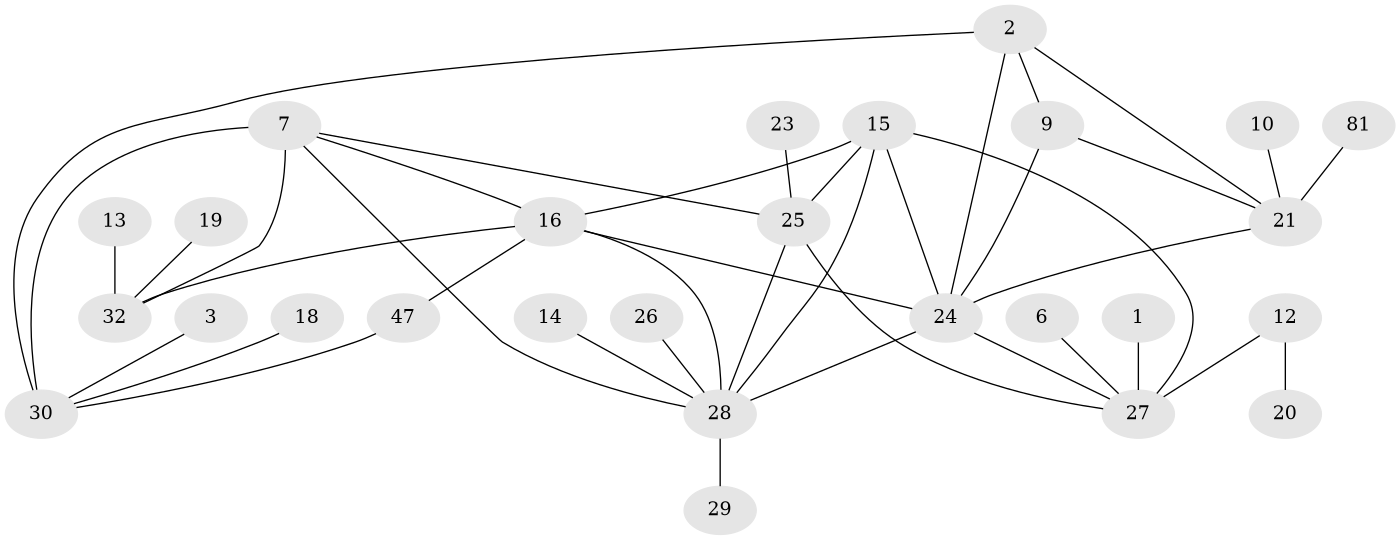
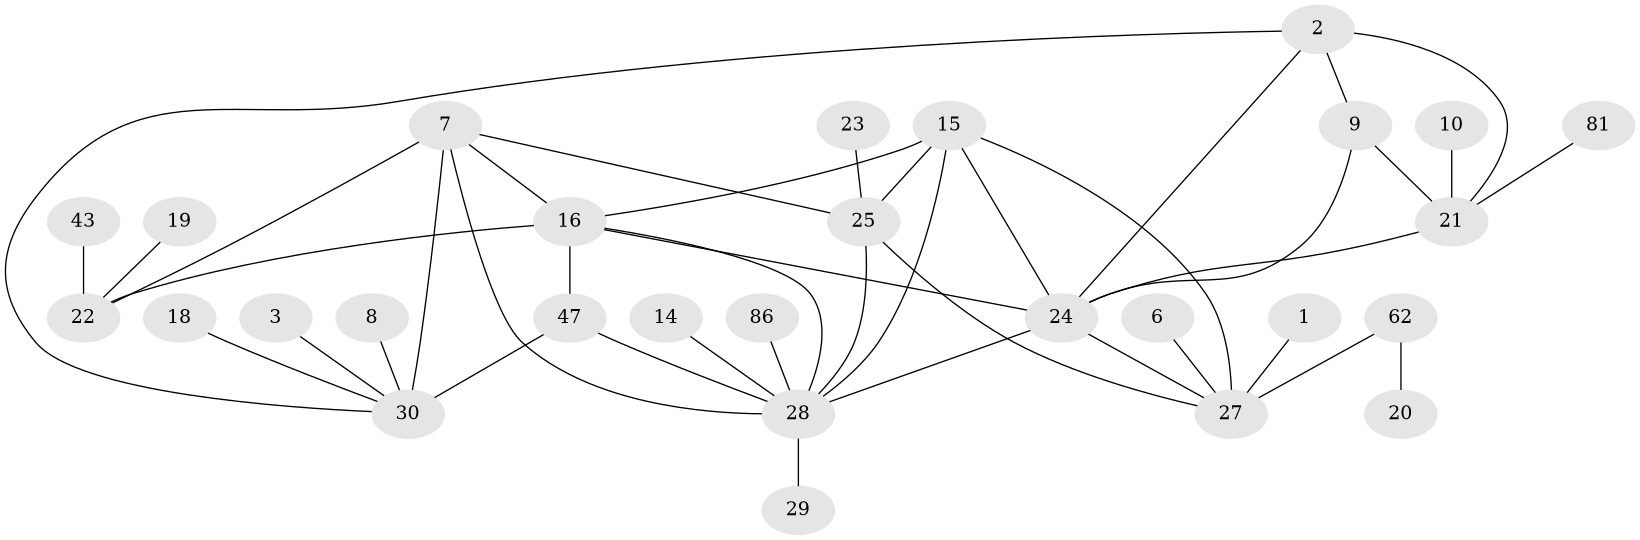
(115, 222) -> (84, 222)
(115, 318) -> (84, 318)
none -> (372, 318)
(647, 318) -> (762, 318)
(1285, 318) -> (1401, 318)
none -> (682, 369)
